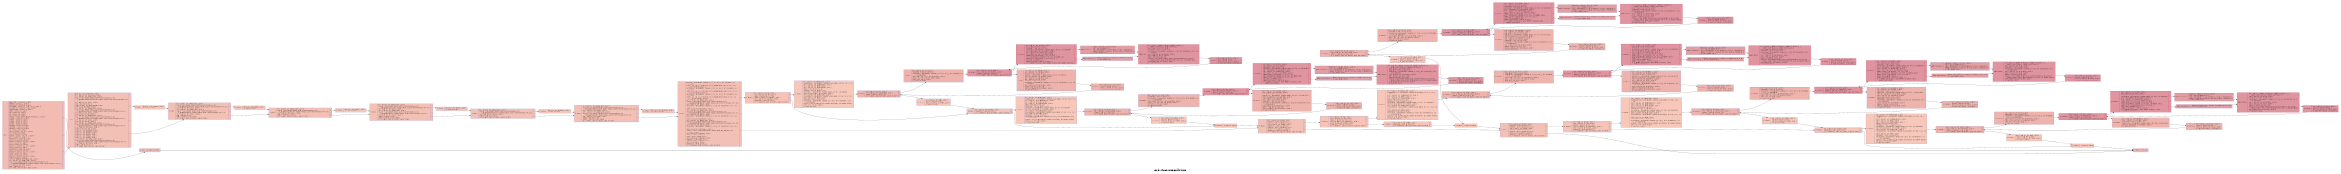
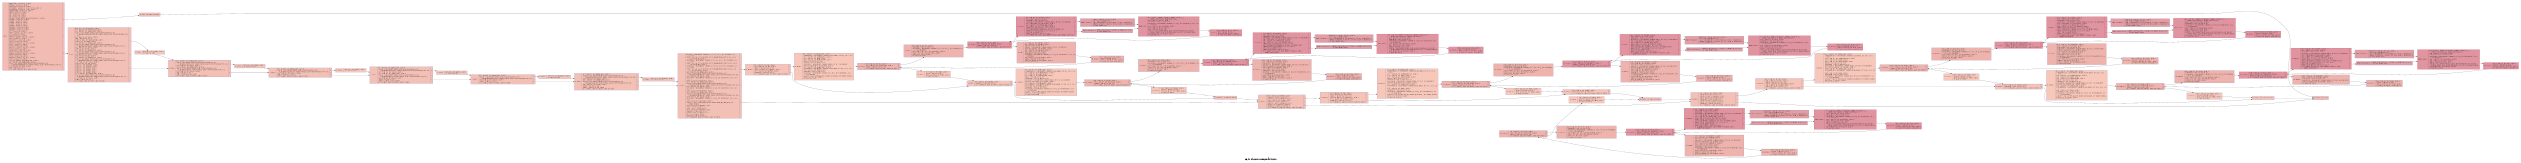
none -> (1523, 91)
